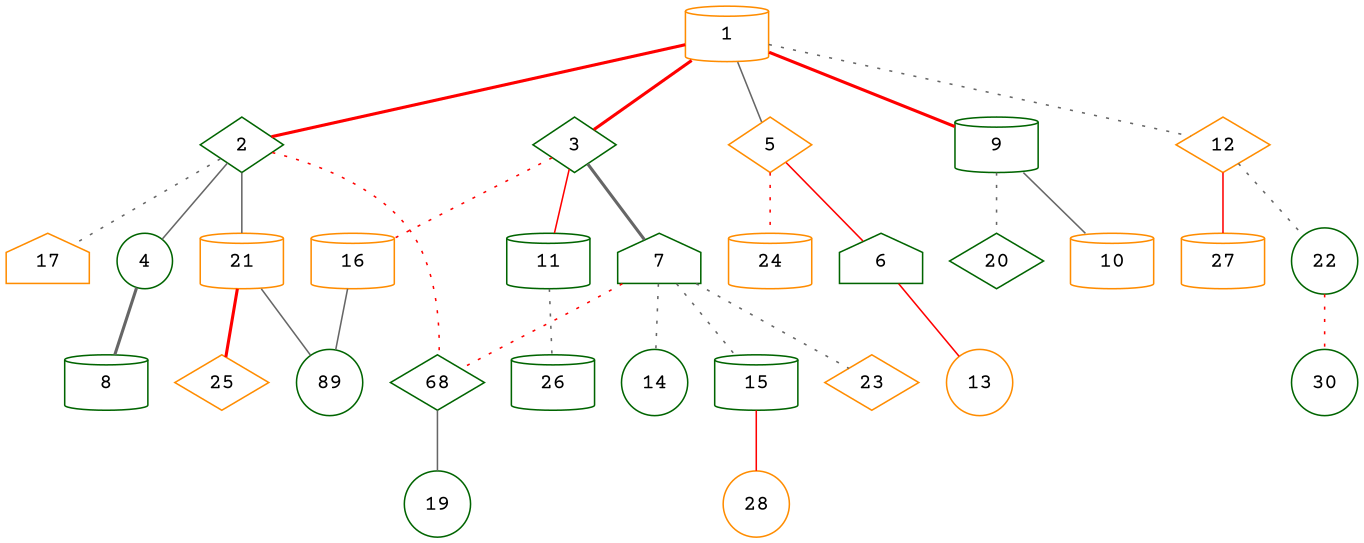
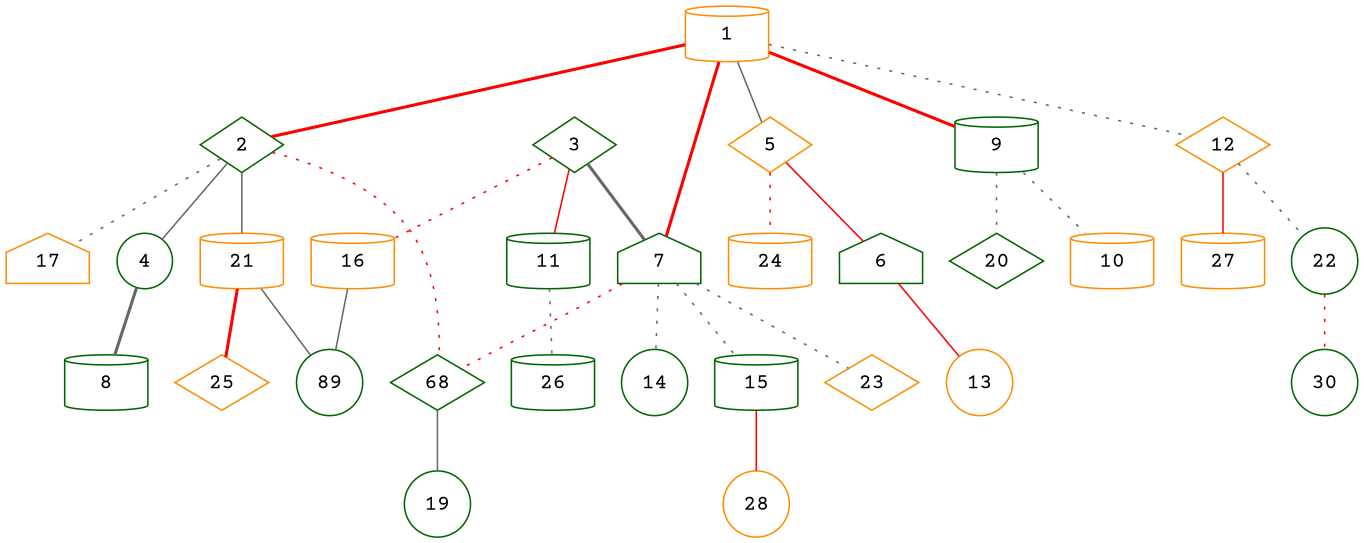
(643, 95) -> (693, 149)
(1054, 203) -> (1054, 203)
